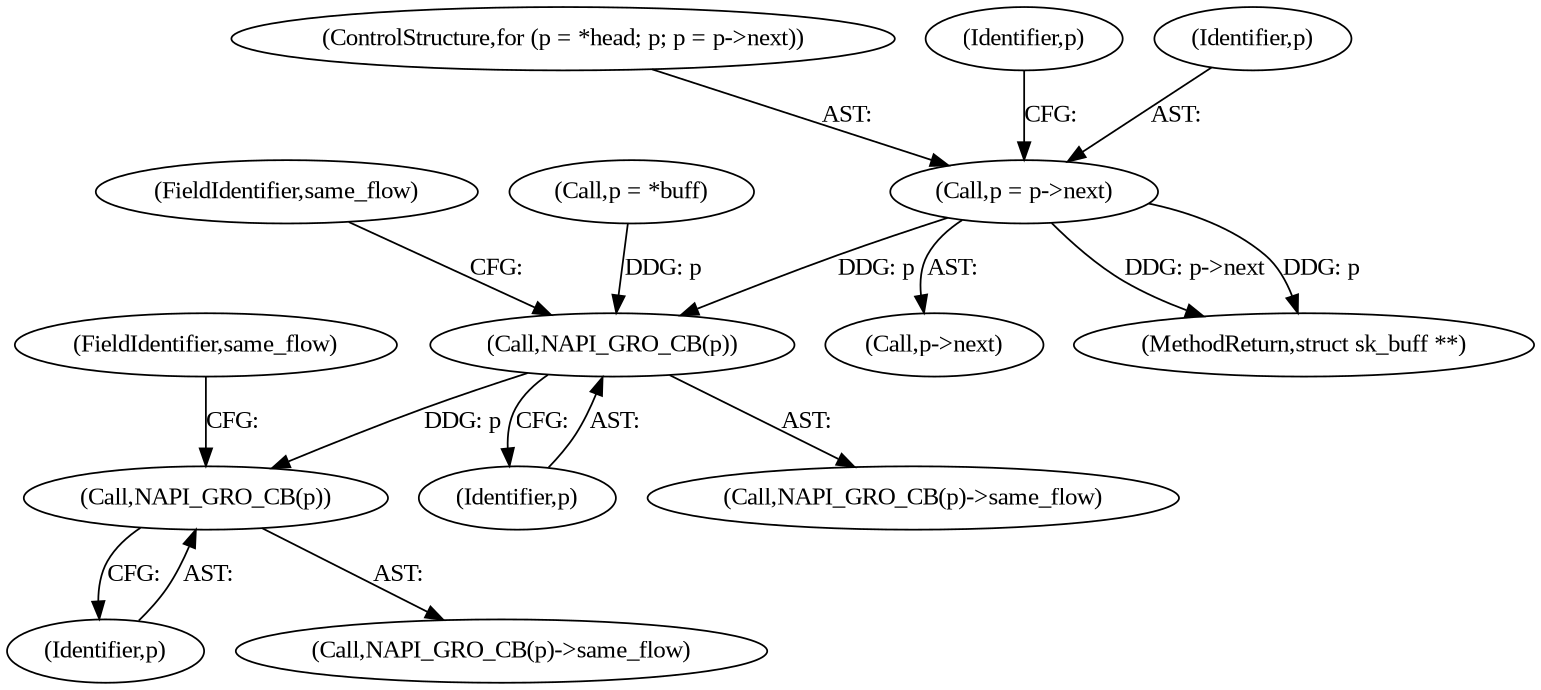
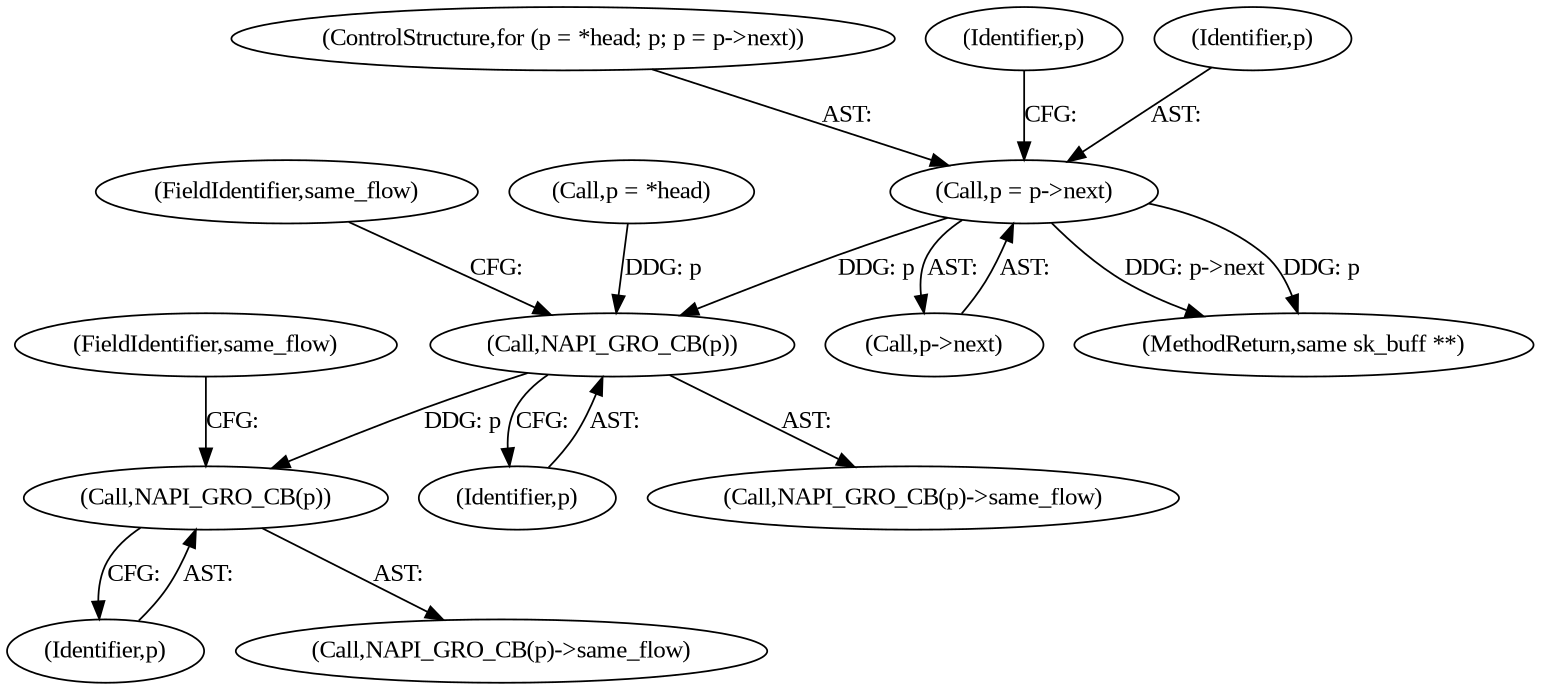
(632, 192) -> (632, 192)
none -> (987, 279)
(1304, 345) -> (1304, 345)
